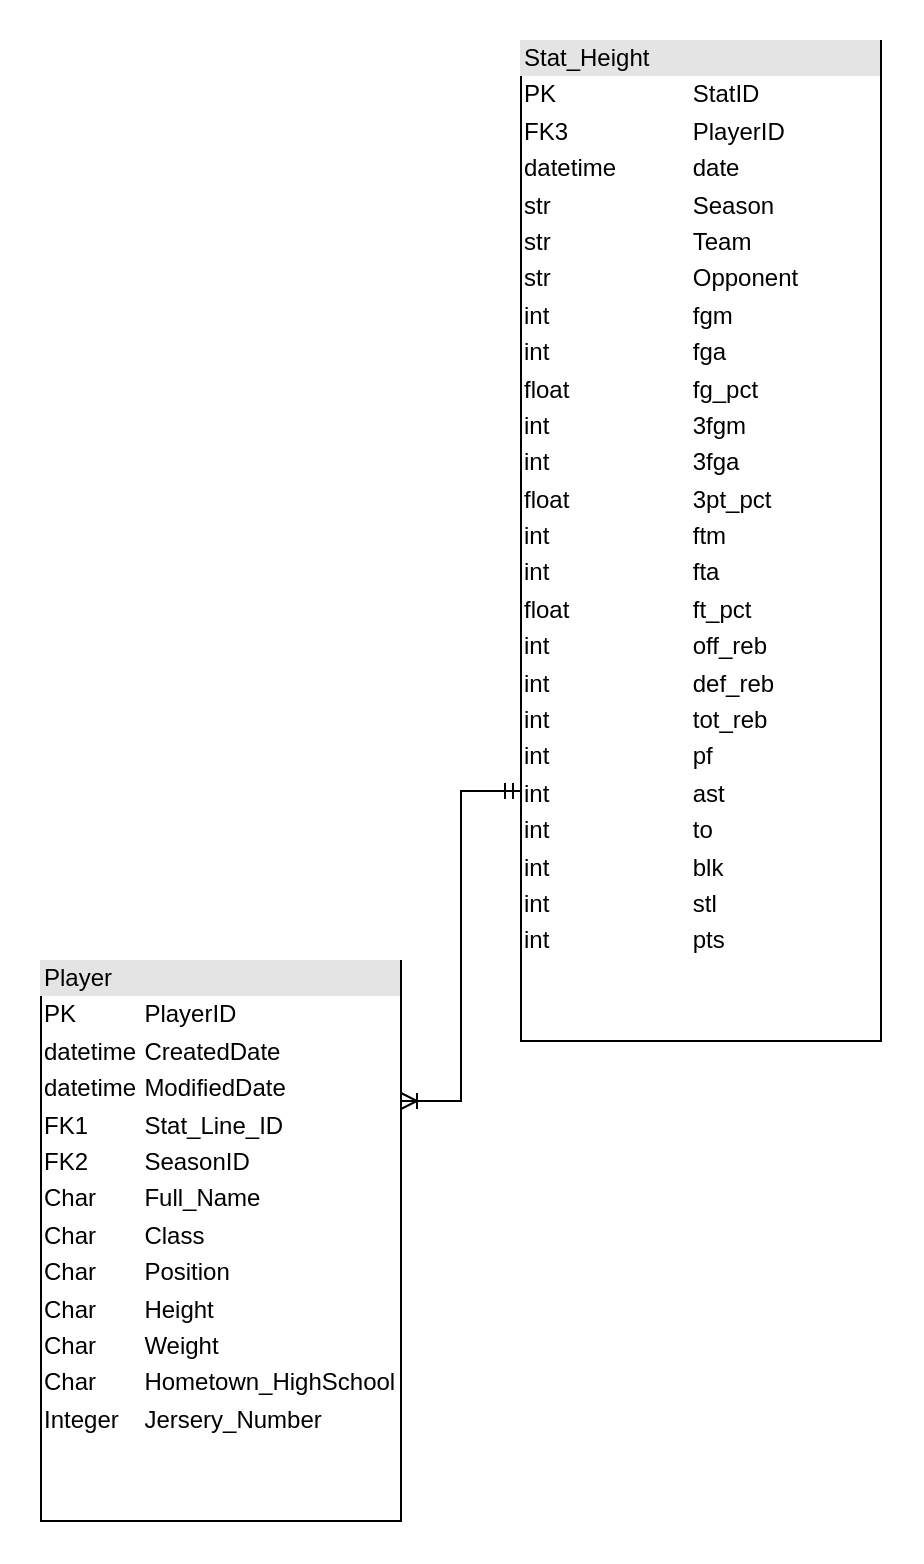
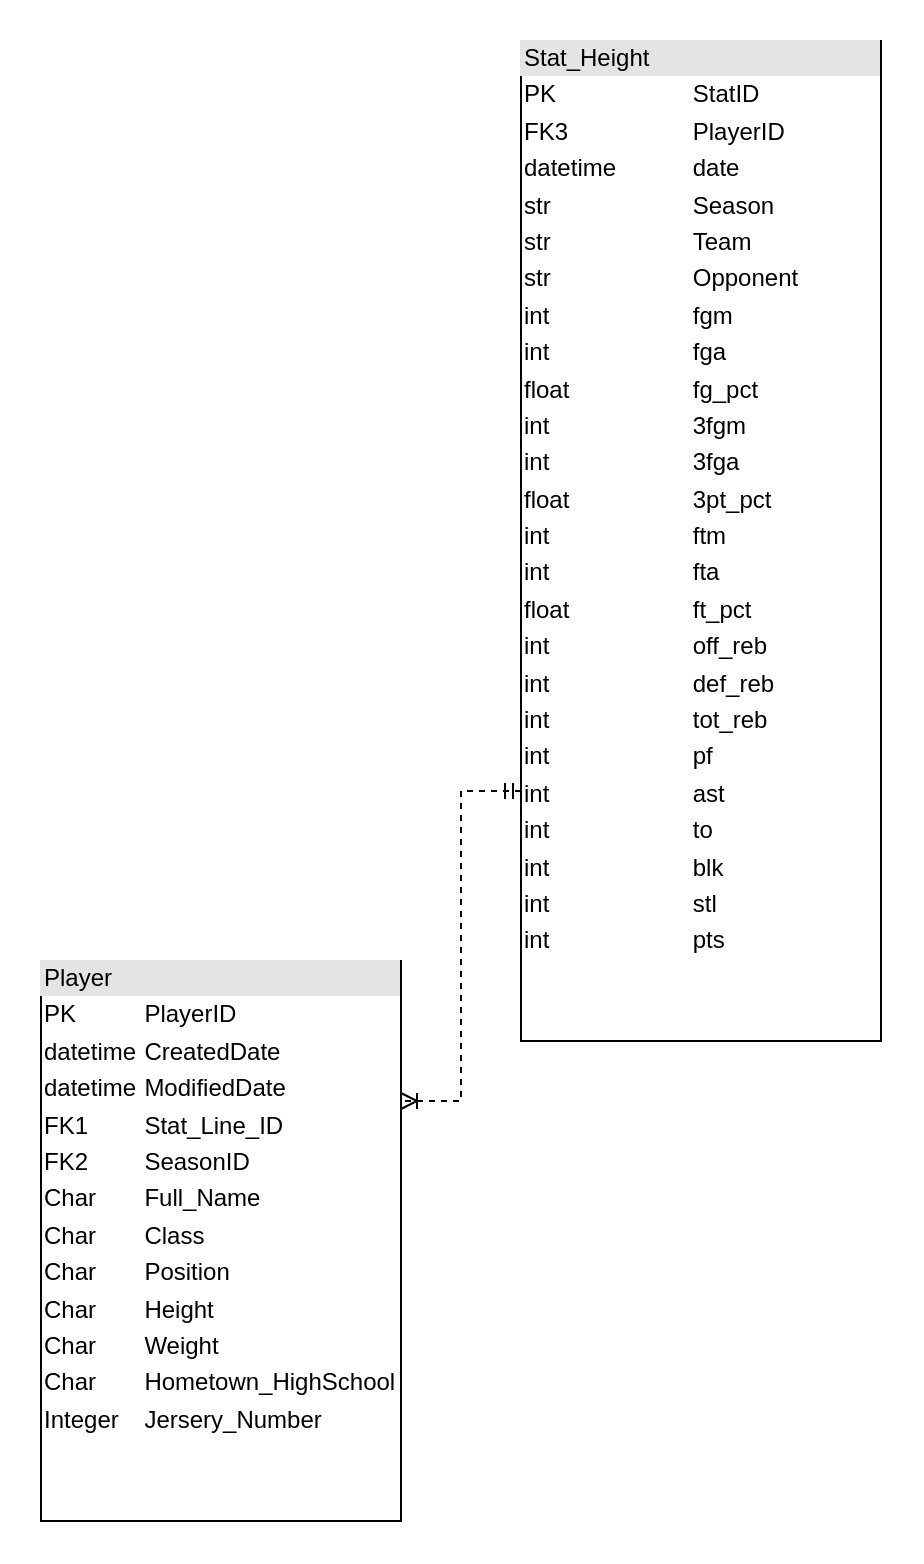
(461, 948) -> (461, 948)
